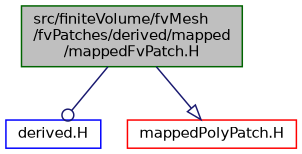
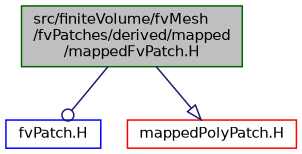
(53, 134) -> (53, 134)
